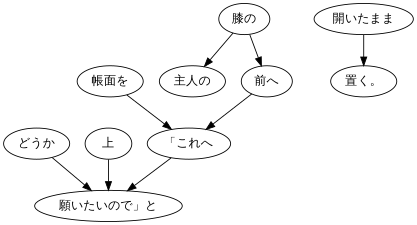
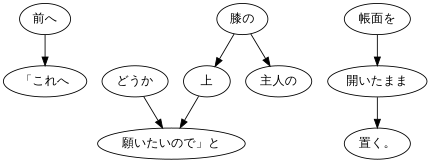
(254, 46) -> (227, 46)
(146, 110) -> (377, 46)
(153, 172) -> none
